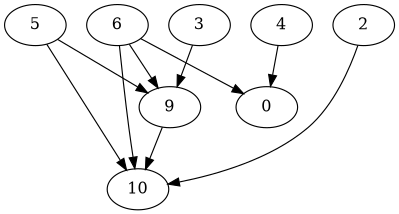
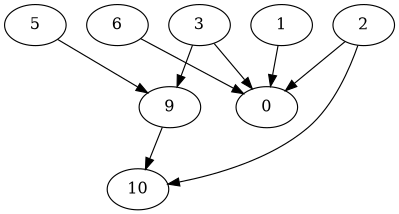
(282, 25) -> (282, 25)
(140, 61) -> none
none -> (229, 62)
none -> (320, 62)
(83, 102) -> none
(126, 102) -> none
